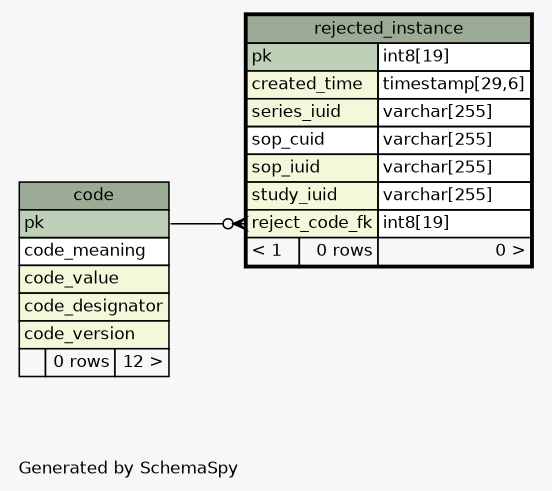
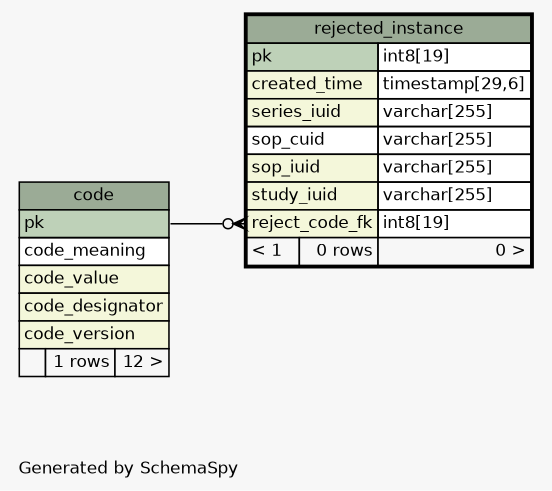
(82, 362) -> (82, 362)
